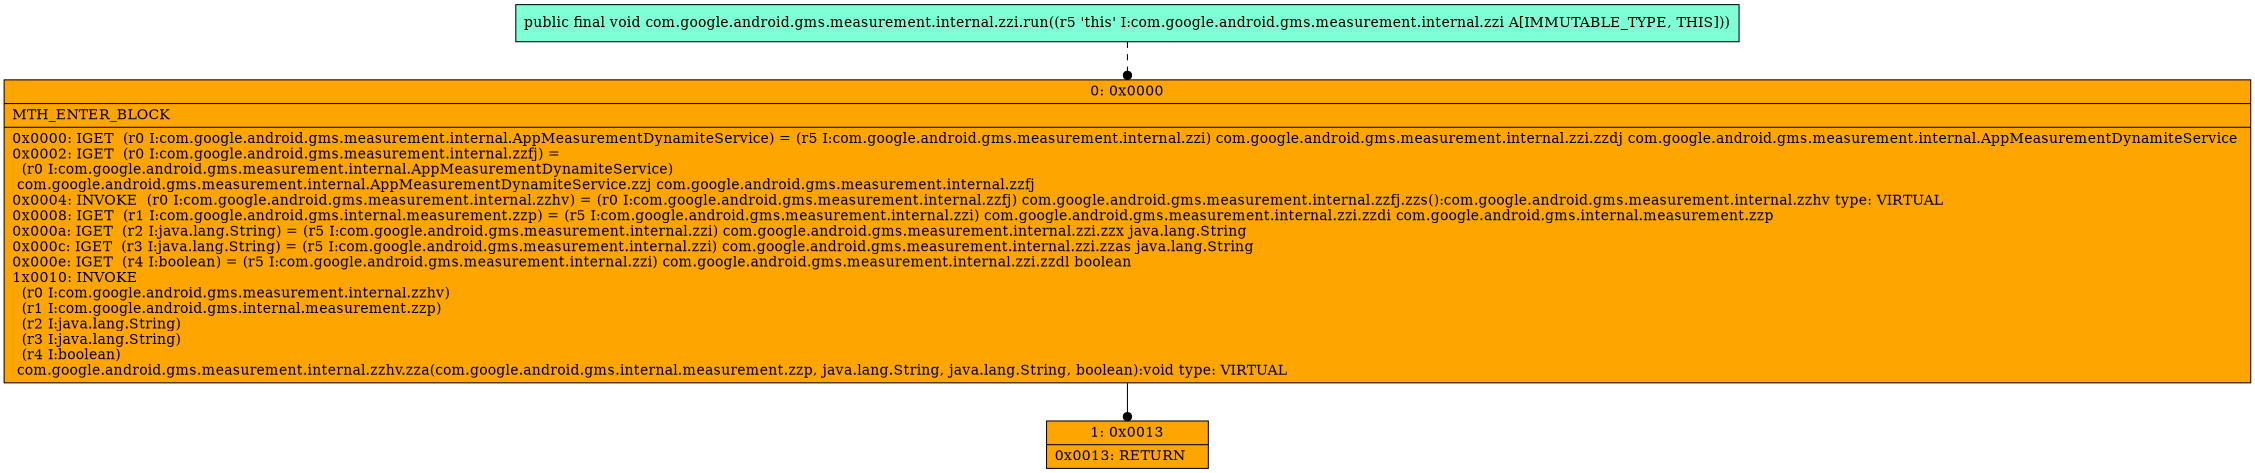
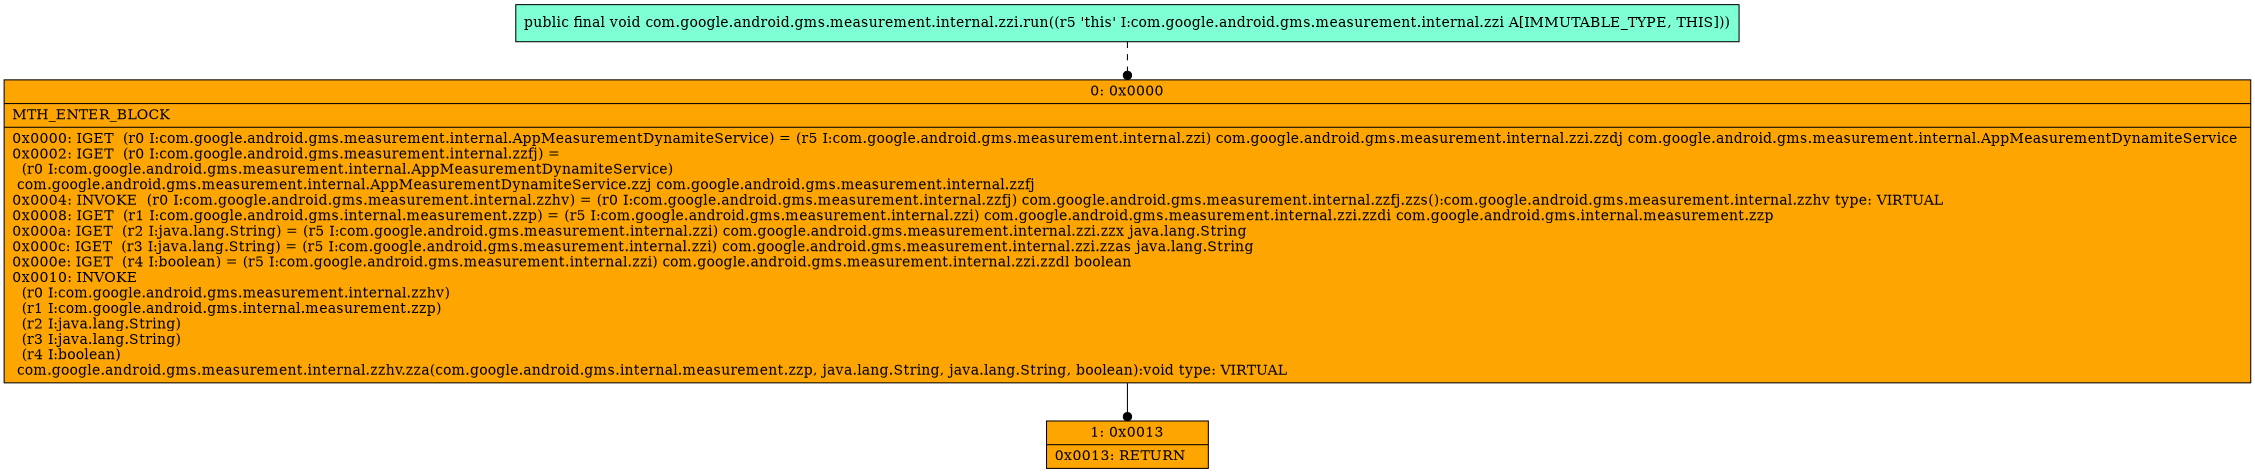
(80, 278) -> (80, 278)
